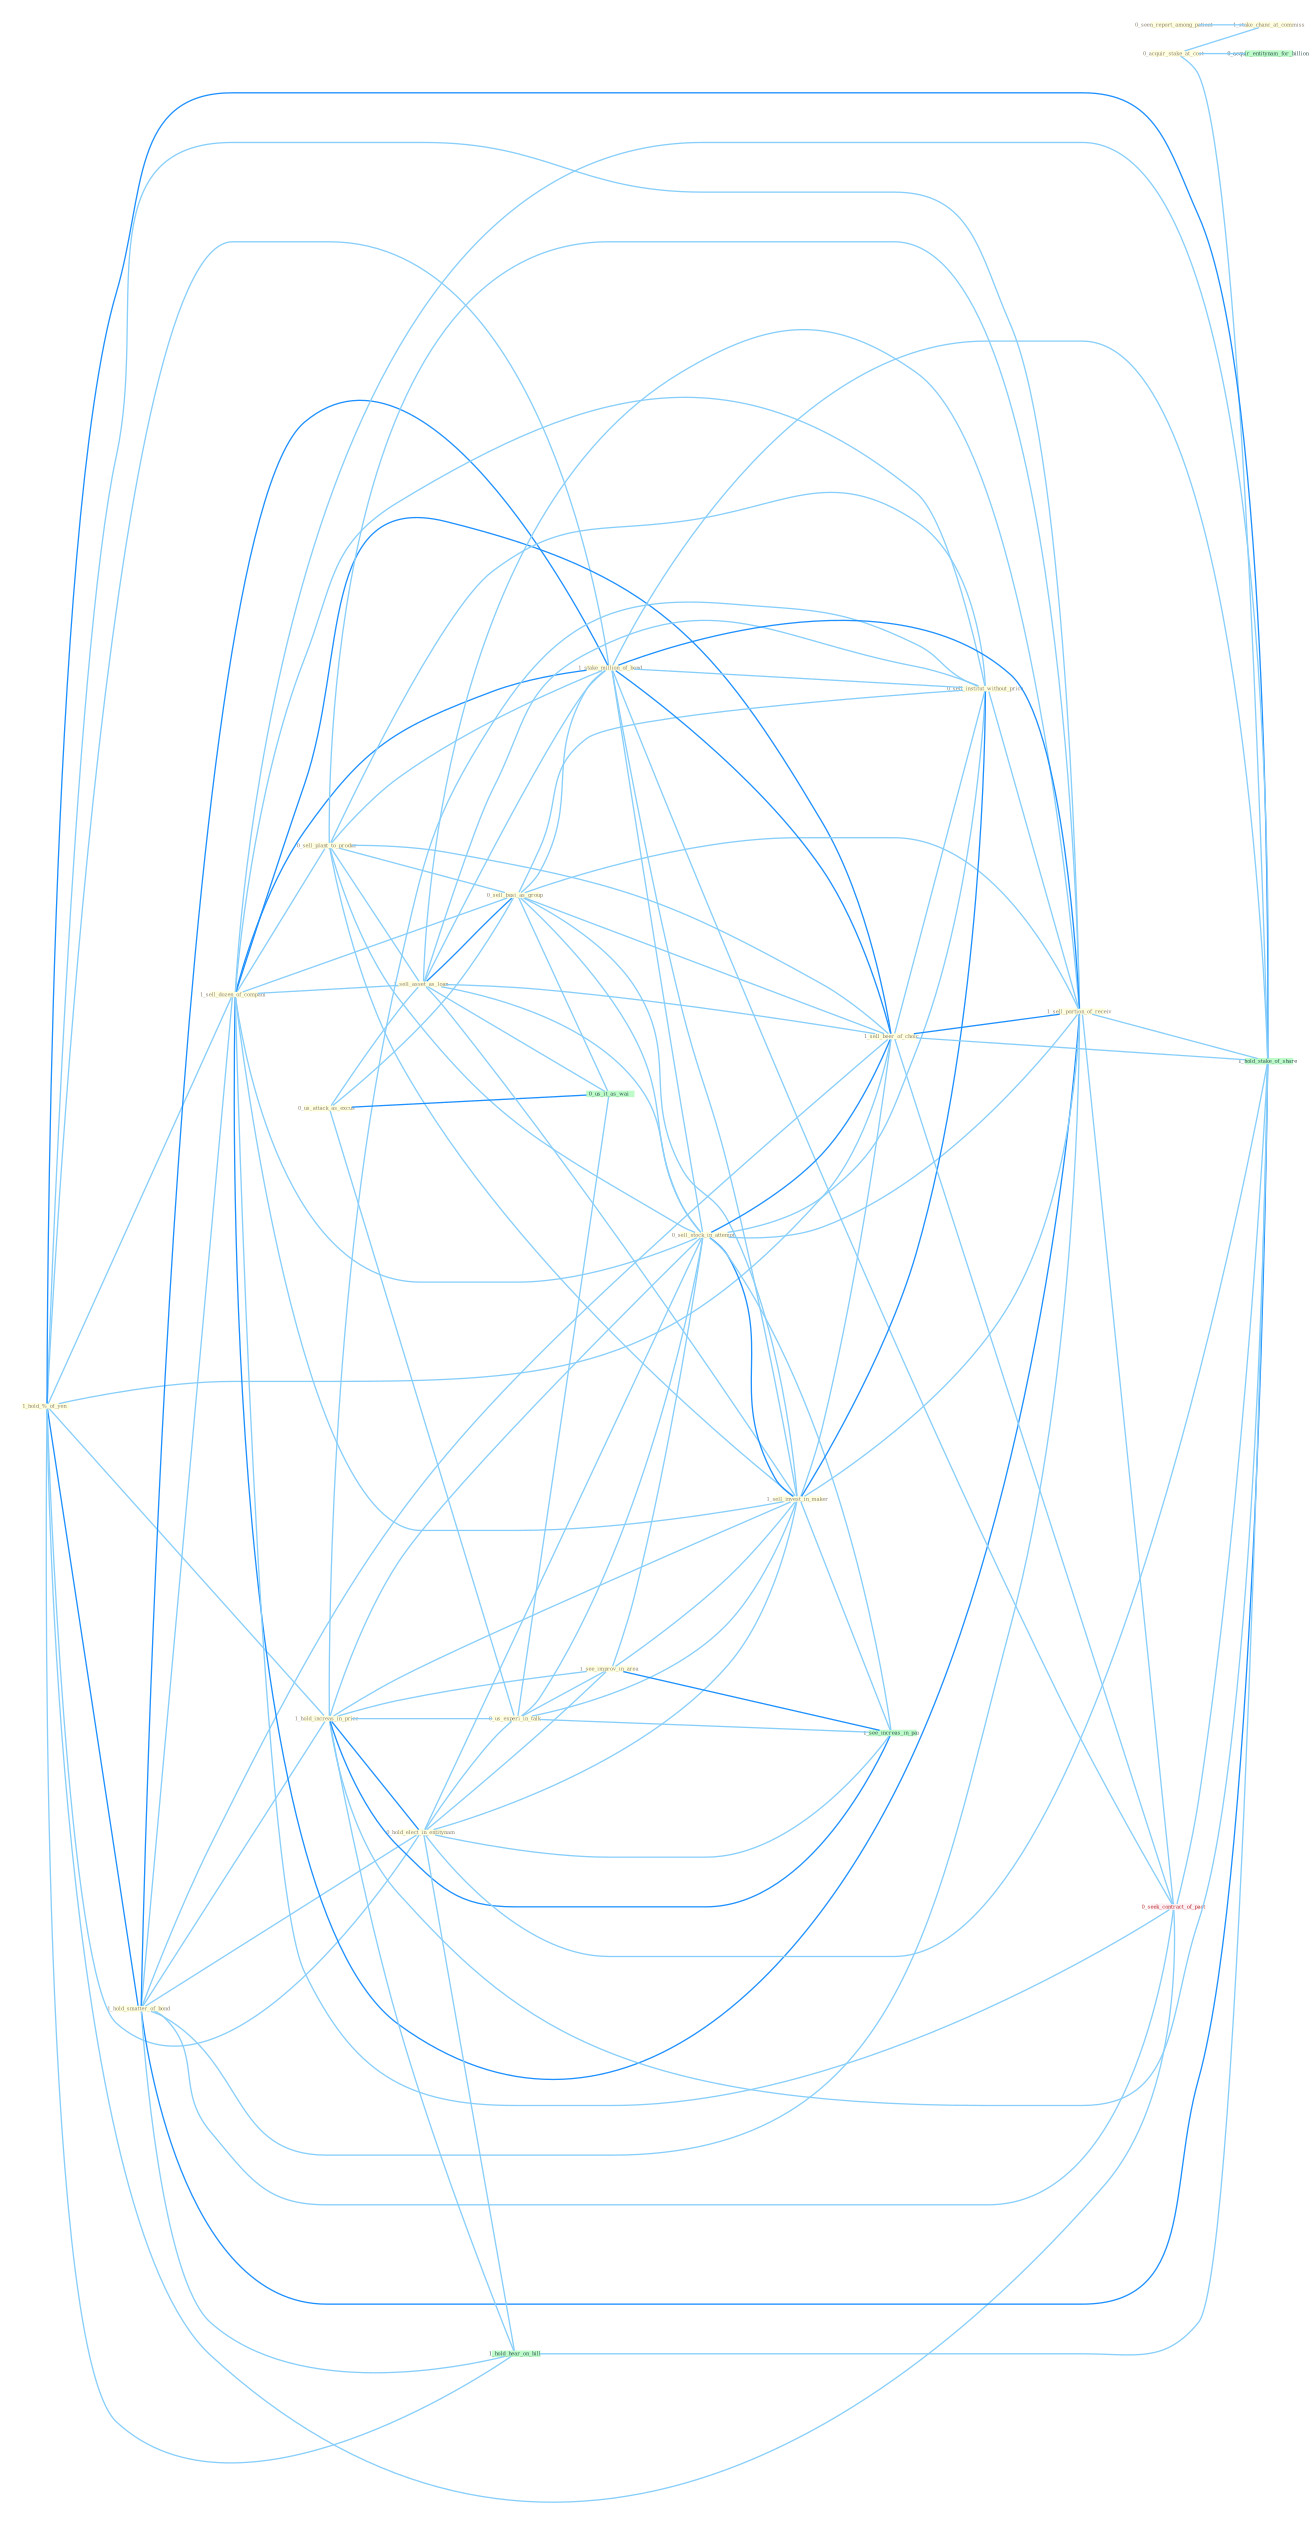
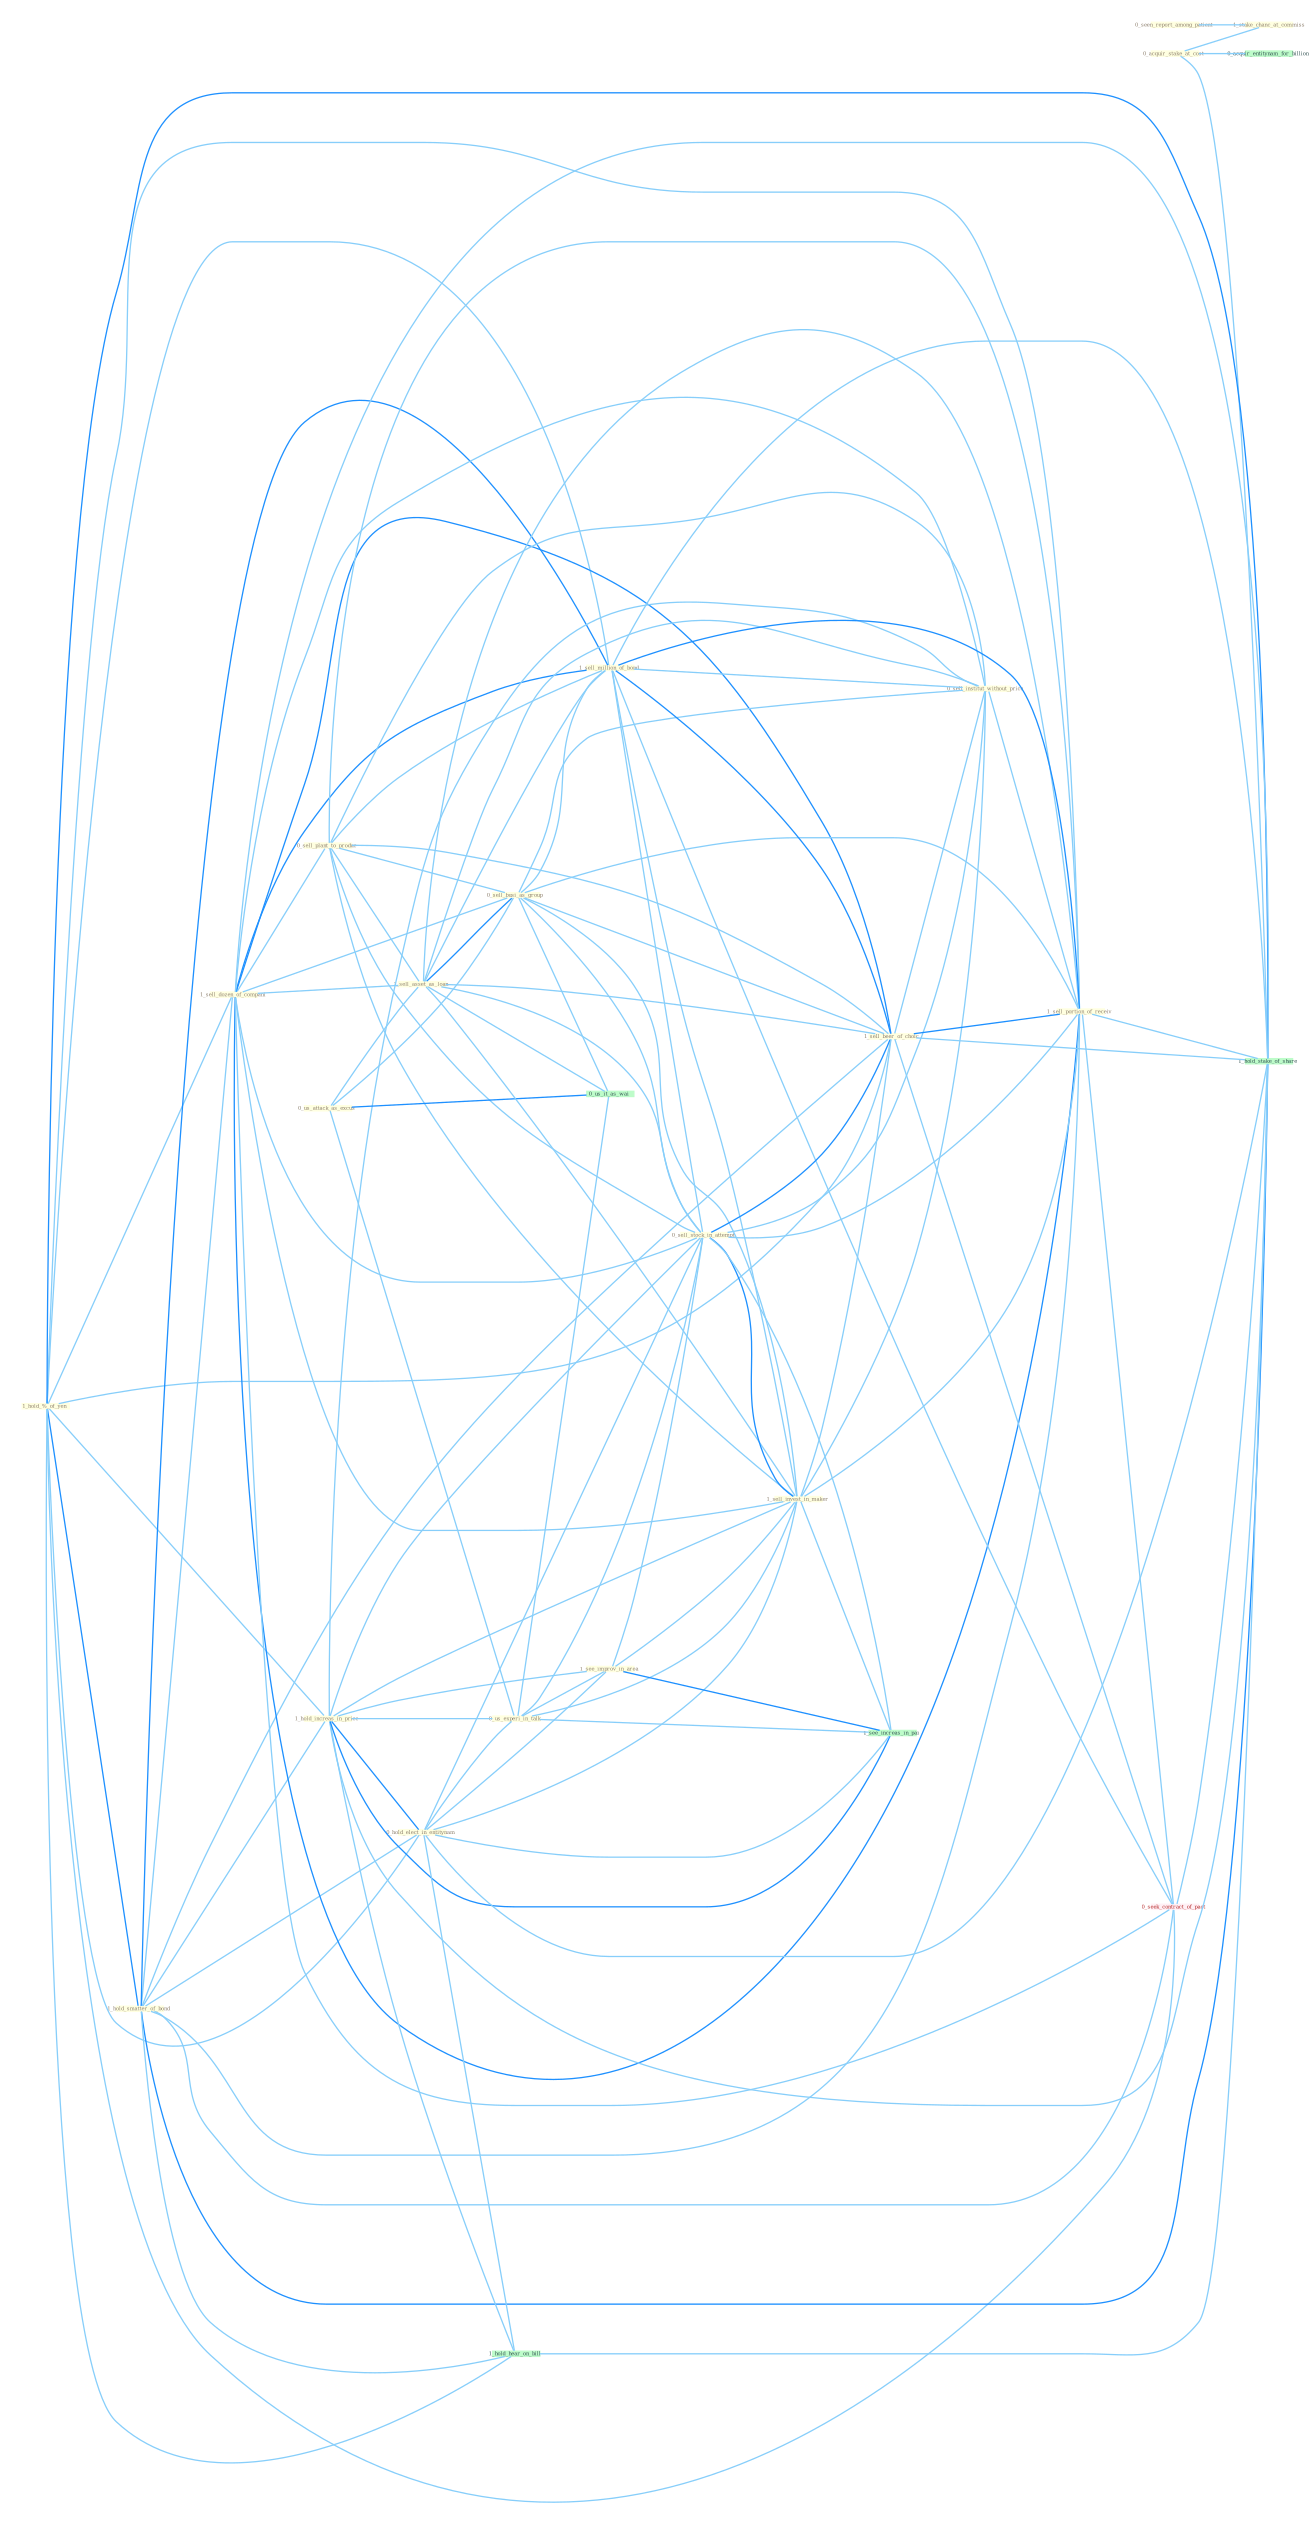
(610, 668) -> (610, 668)
(949, 1108) -> (949, 1108)
